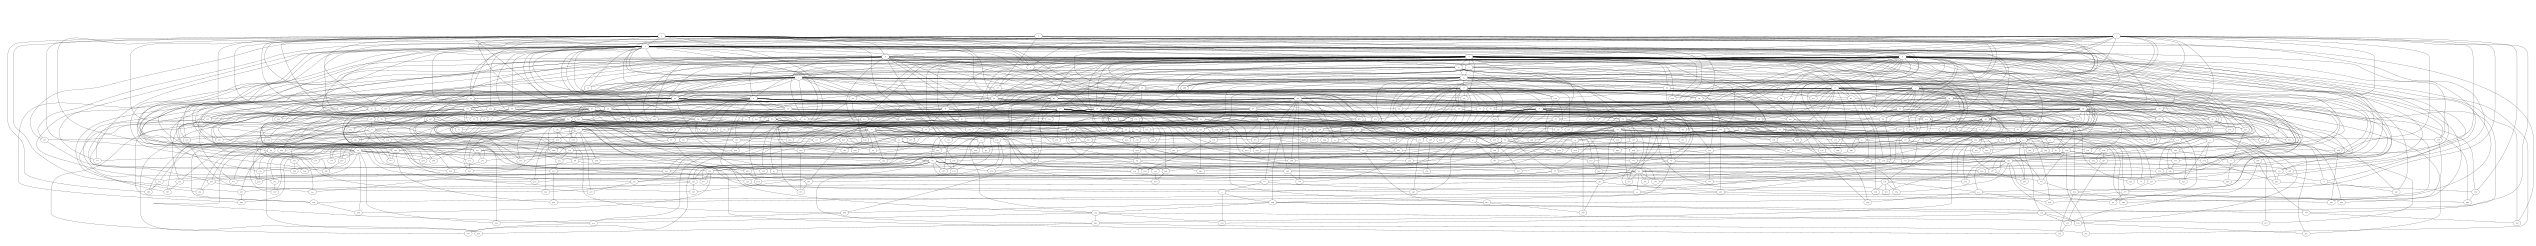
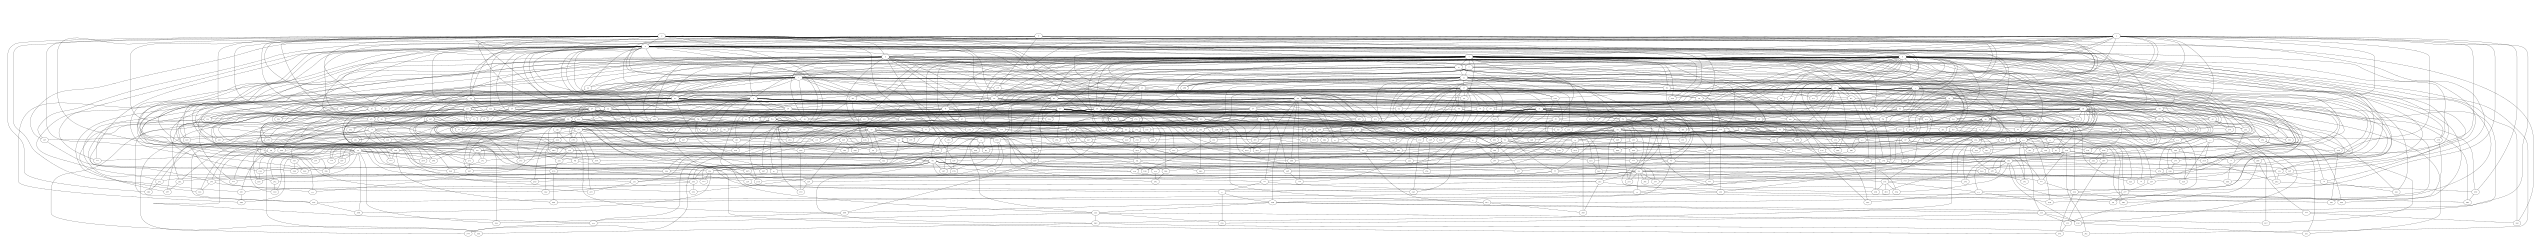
(1958, 100) -> none
(2256, 142) -> (2314, 170)
